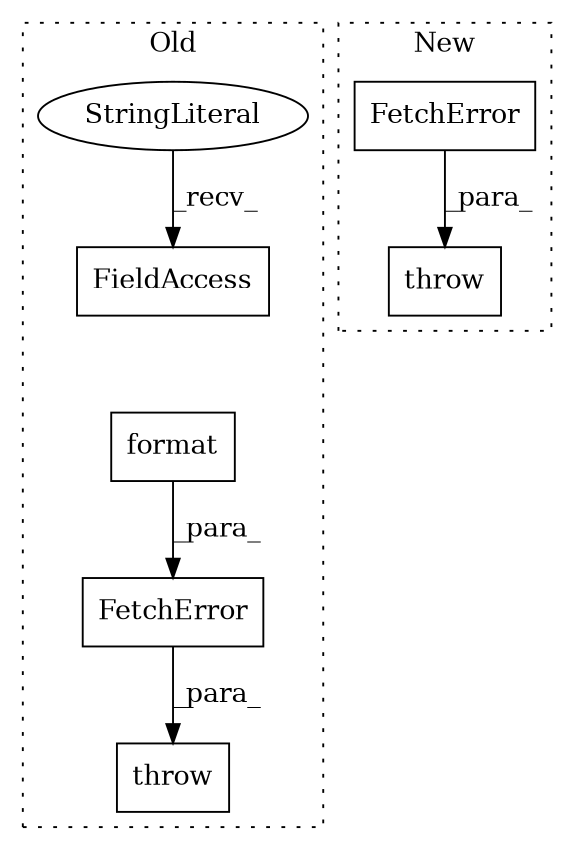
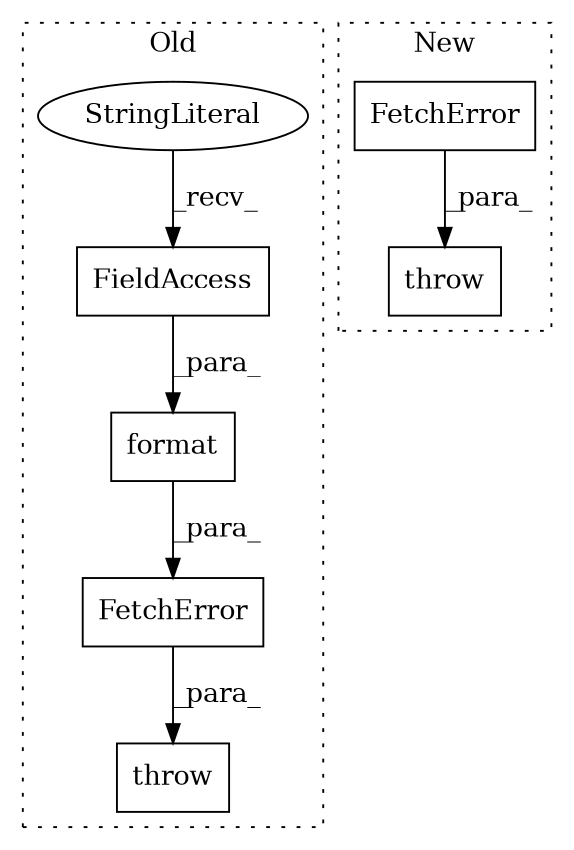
none -> (173, 355)
